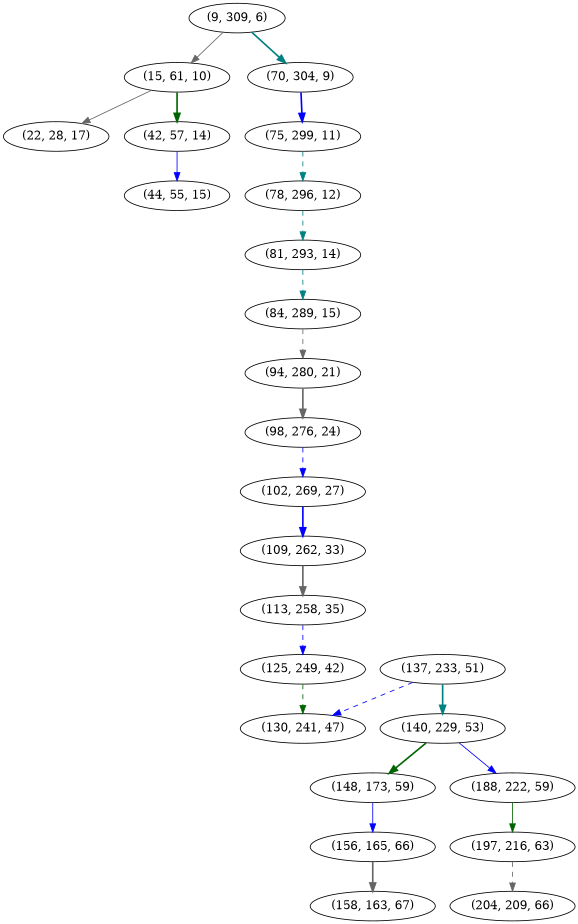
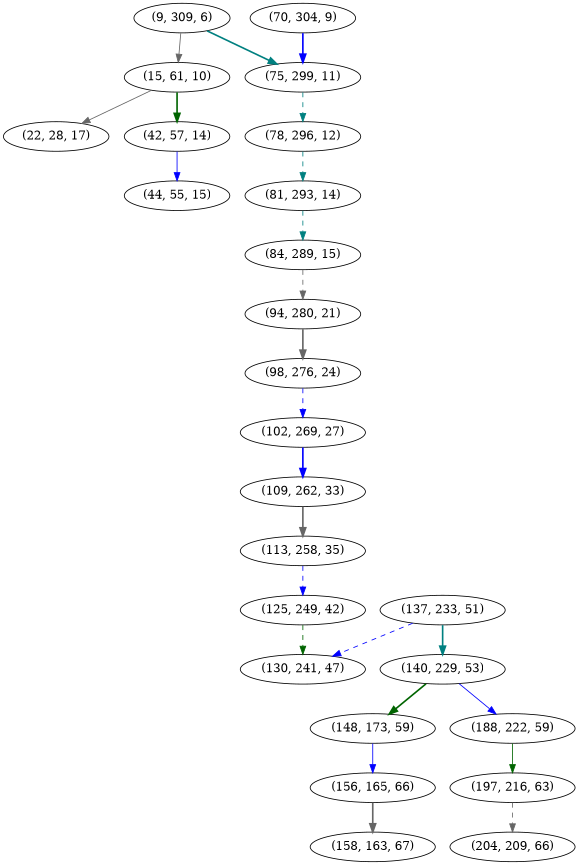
(266, 45) -> (238, 46)
